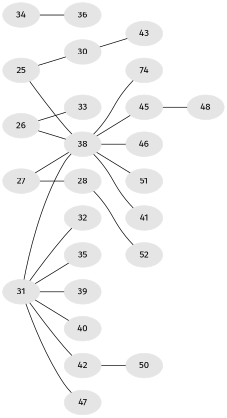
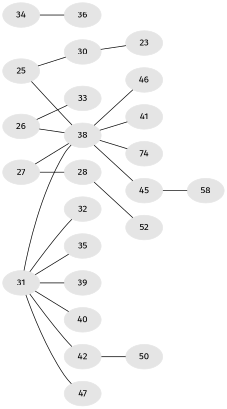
(144, 33) -> (144, 43)
(206, 107) -> (206, 191)
(144, 181) -> none
